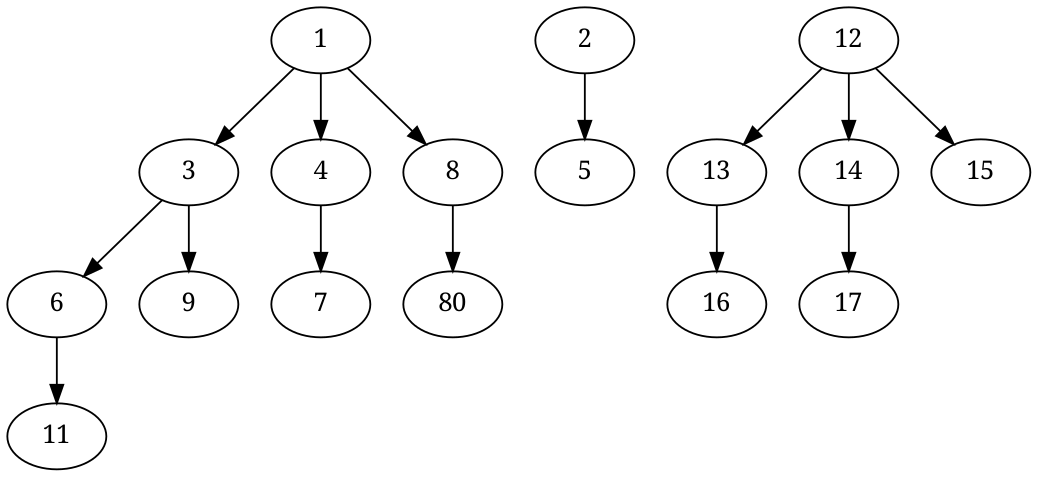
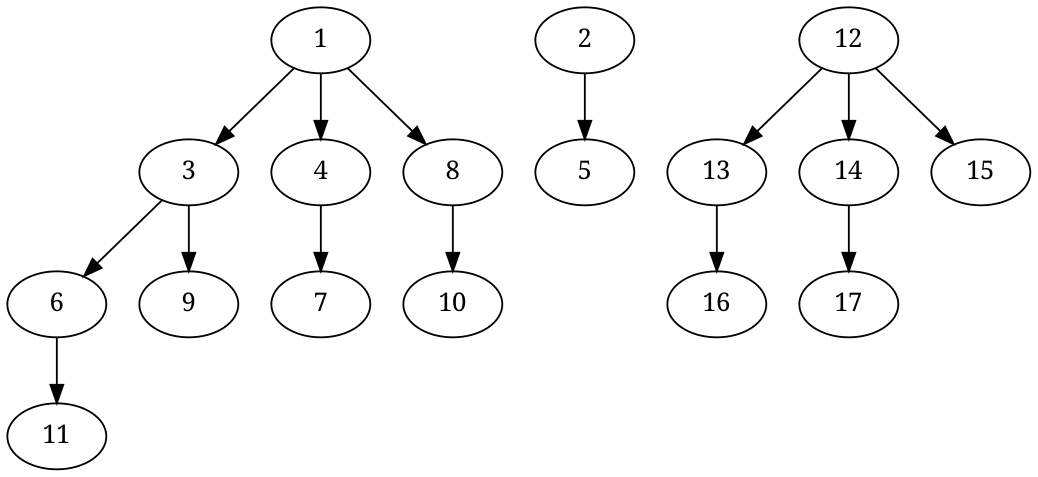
(453, 304) -> (453, 304)
